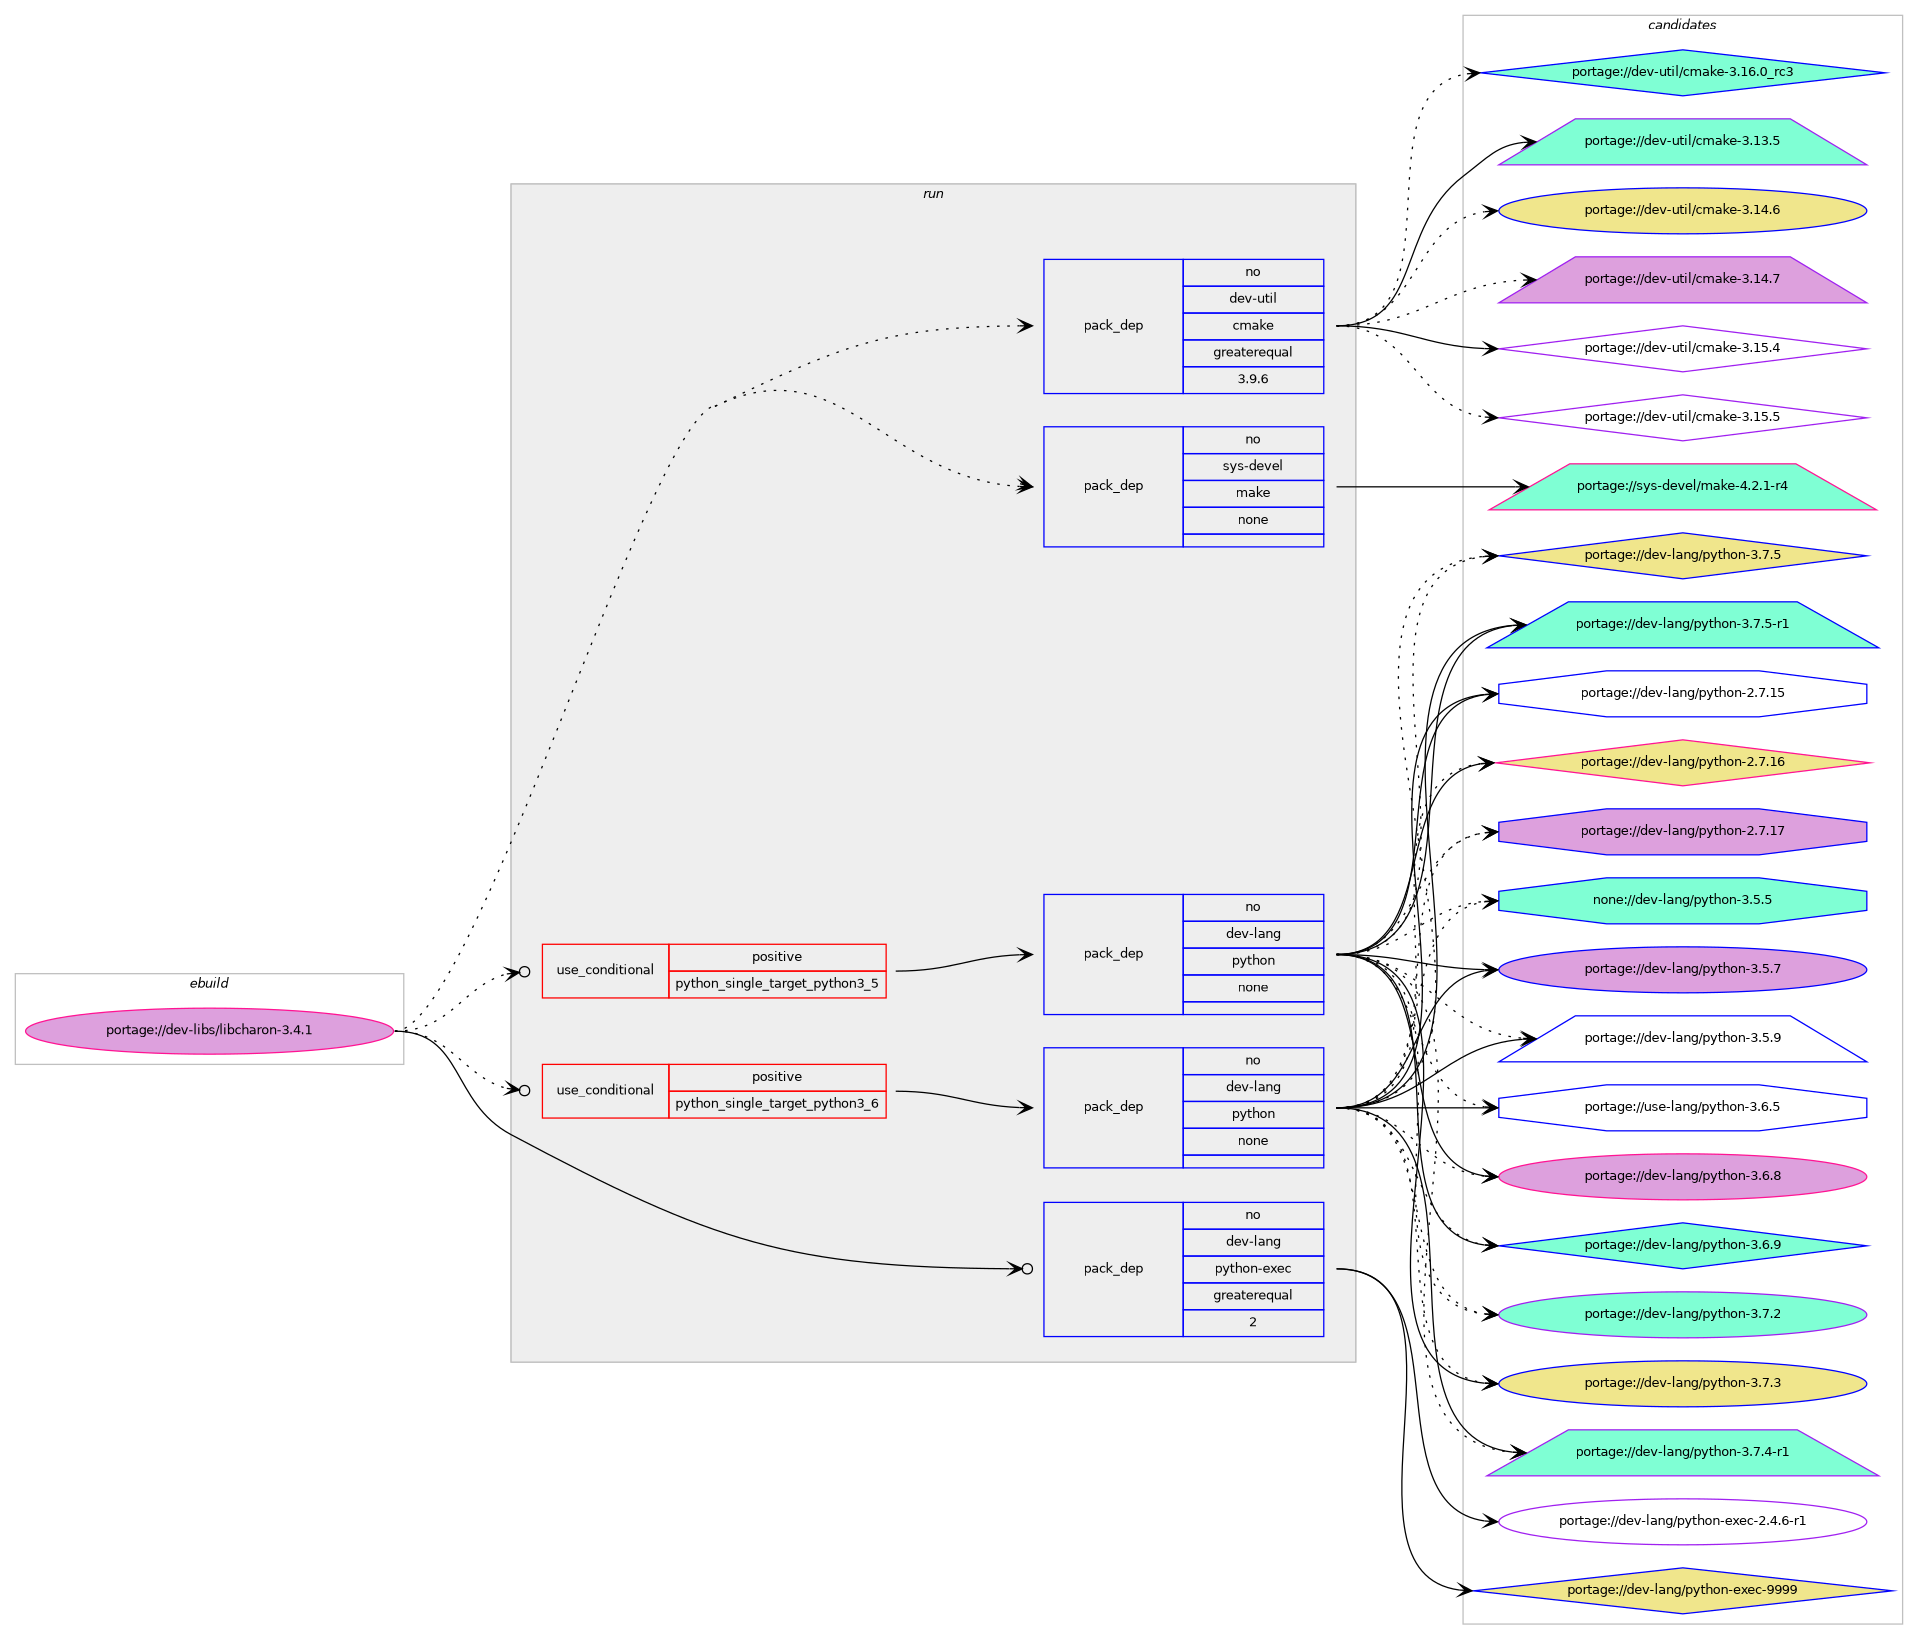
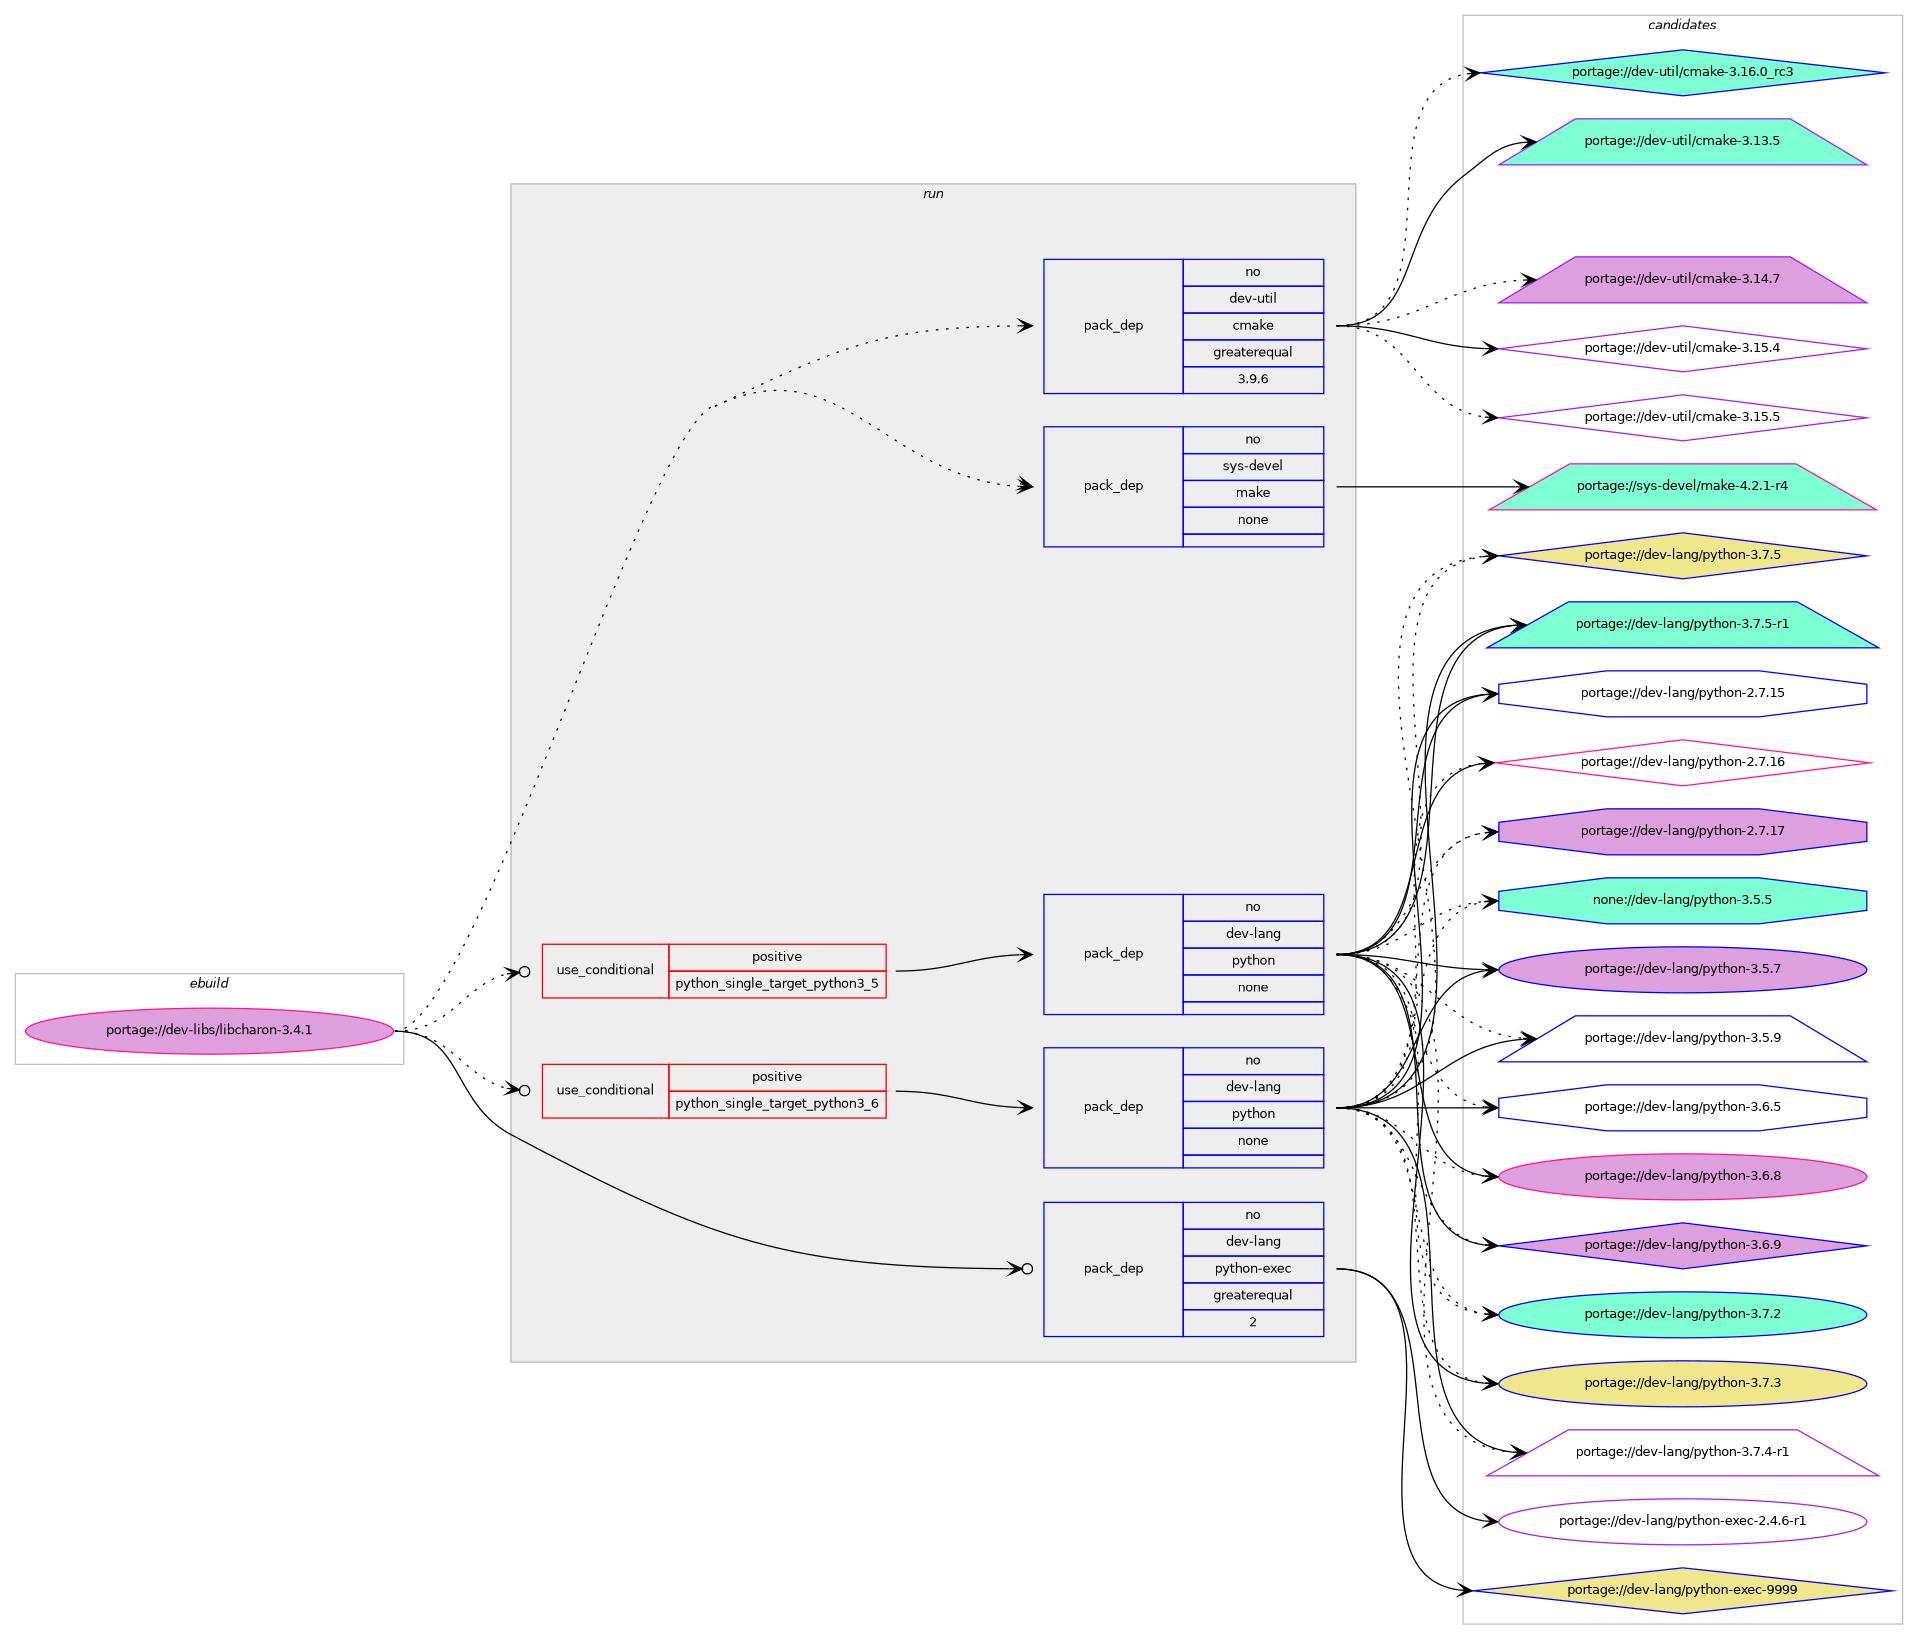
(1683, 211) -> none
(1683, 763) -> (1683, 763)
(1683, 1108) -> (1683, 1108)
(1683, 1246) -> (1683, 1246)
(1683, 1315) -> (1683, 1315)
(1683, 1453) -> (1683, 1453)
